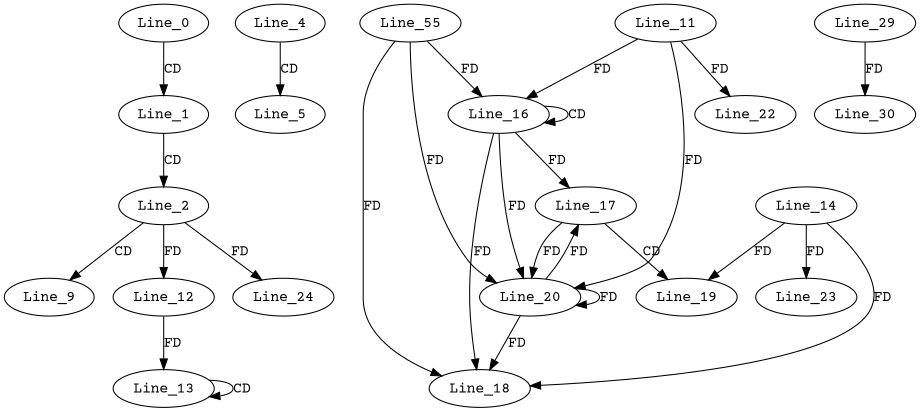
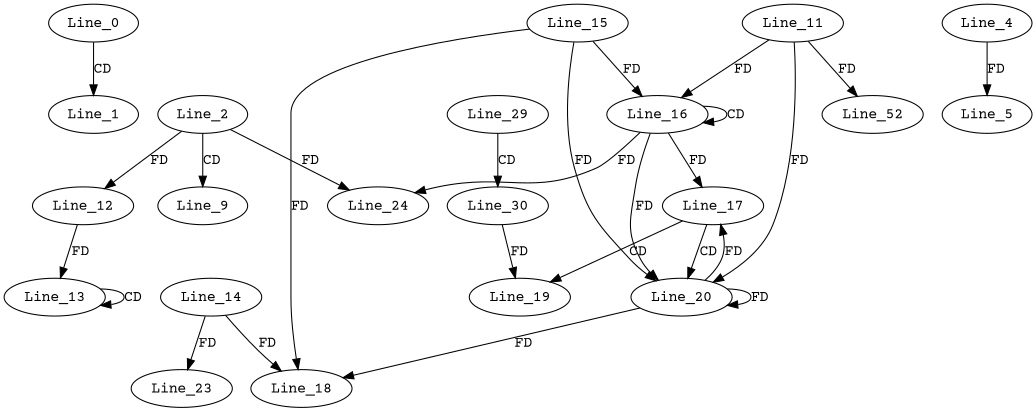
(410, 23) -> (578, 23)
(289, 69) -> (996, 69)
(874, 69) -> (507, 160)
(745, 114) -> (873, 114)
(164, 155) -> none
(473, 245) -> (540, 182)
(751, 248) -> (508, 246)
(552, 251) -> (708, 251)
